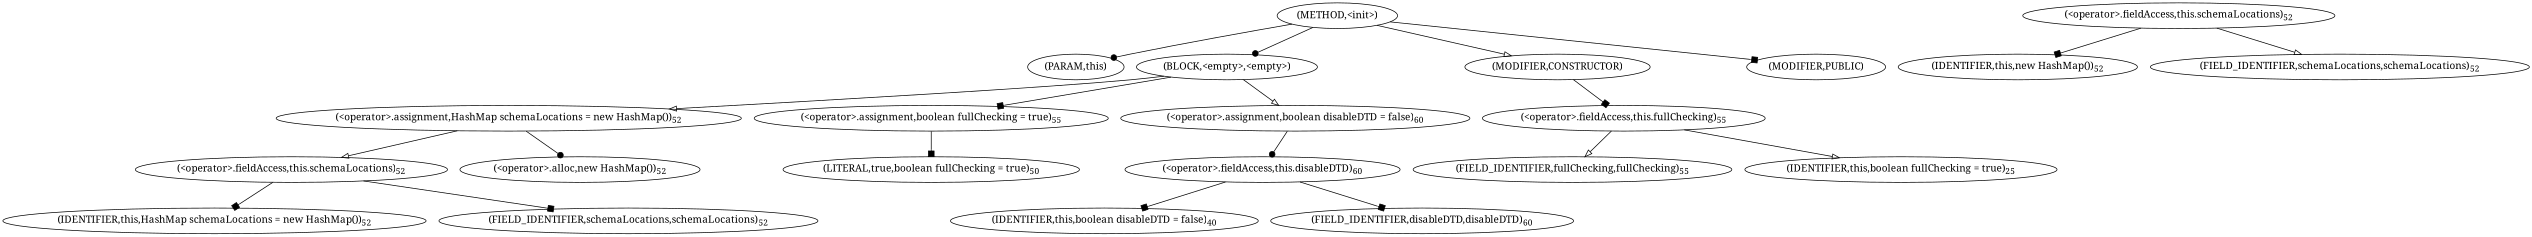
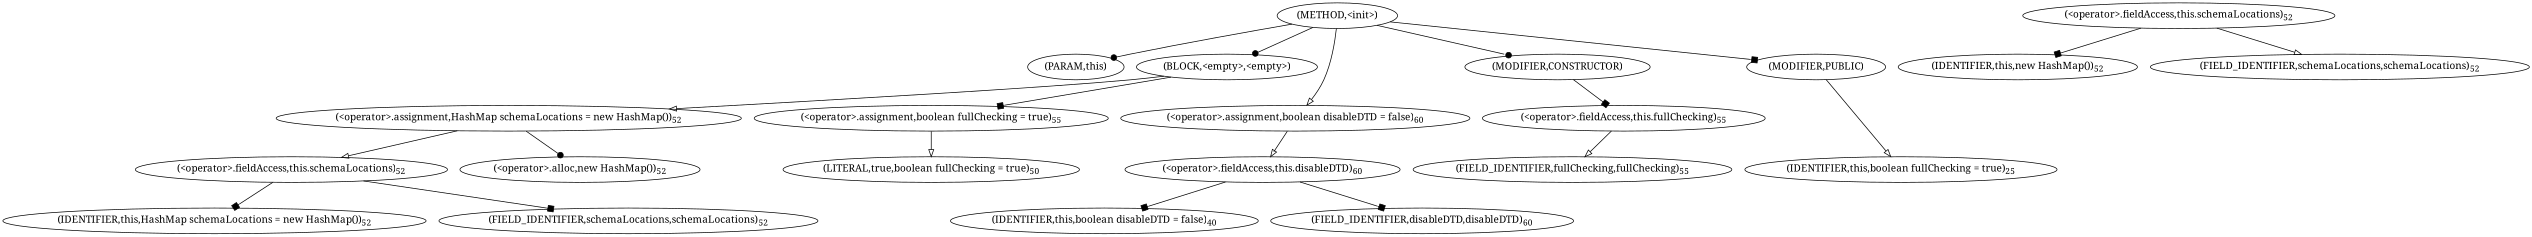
(1441, 40) -> (1441, 40)
(1258, 91) -> (1329, 66)
(931, 140) -> (931, 140)
(1281, 142) -> (1281, 142)
(1758, 143) -> (1856, 115)
